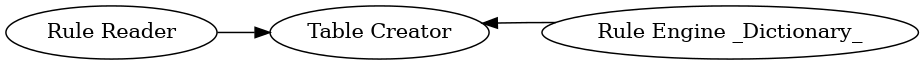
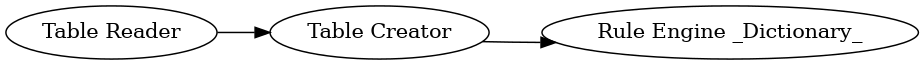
(527, 23) -> (512, 42)
(111, 32) -> (111, 32)
